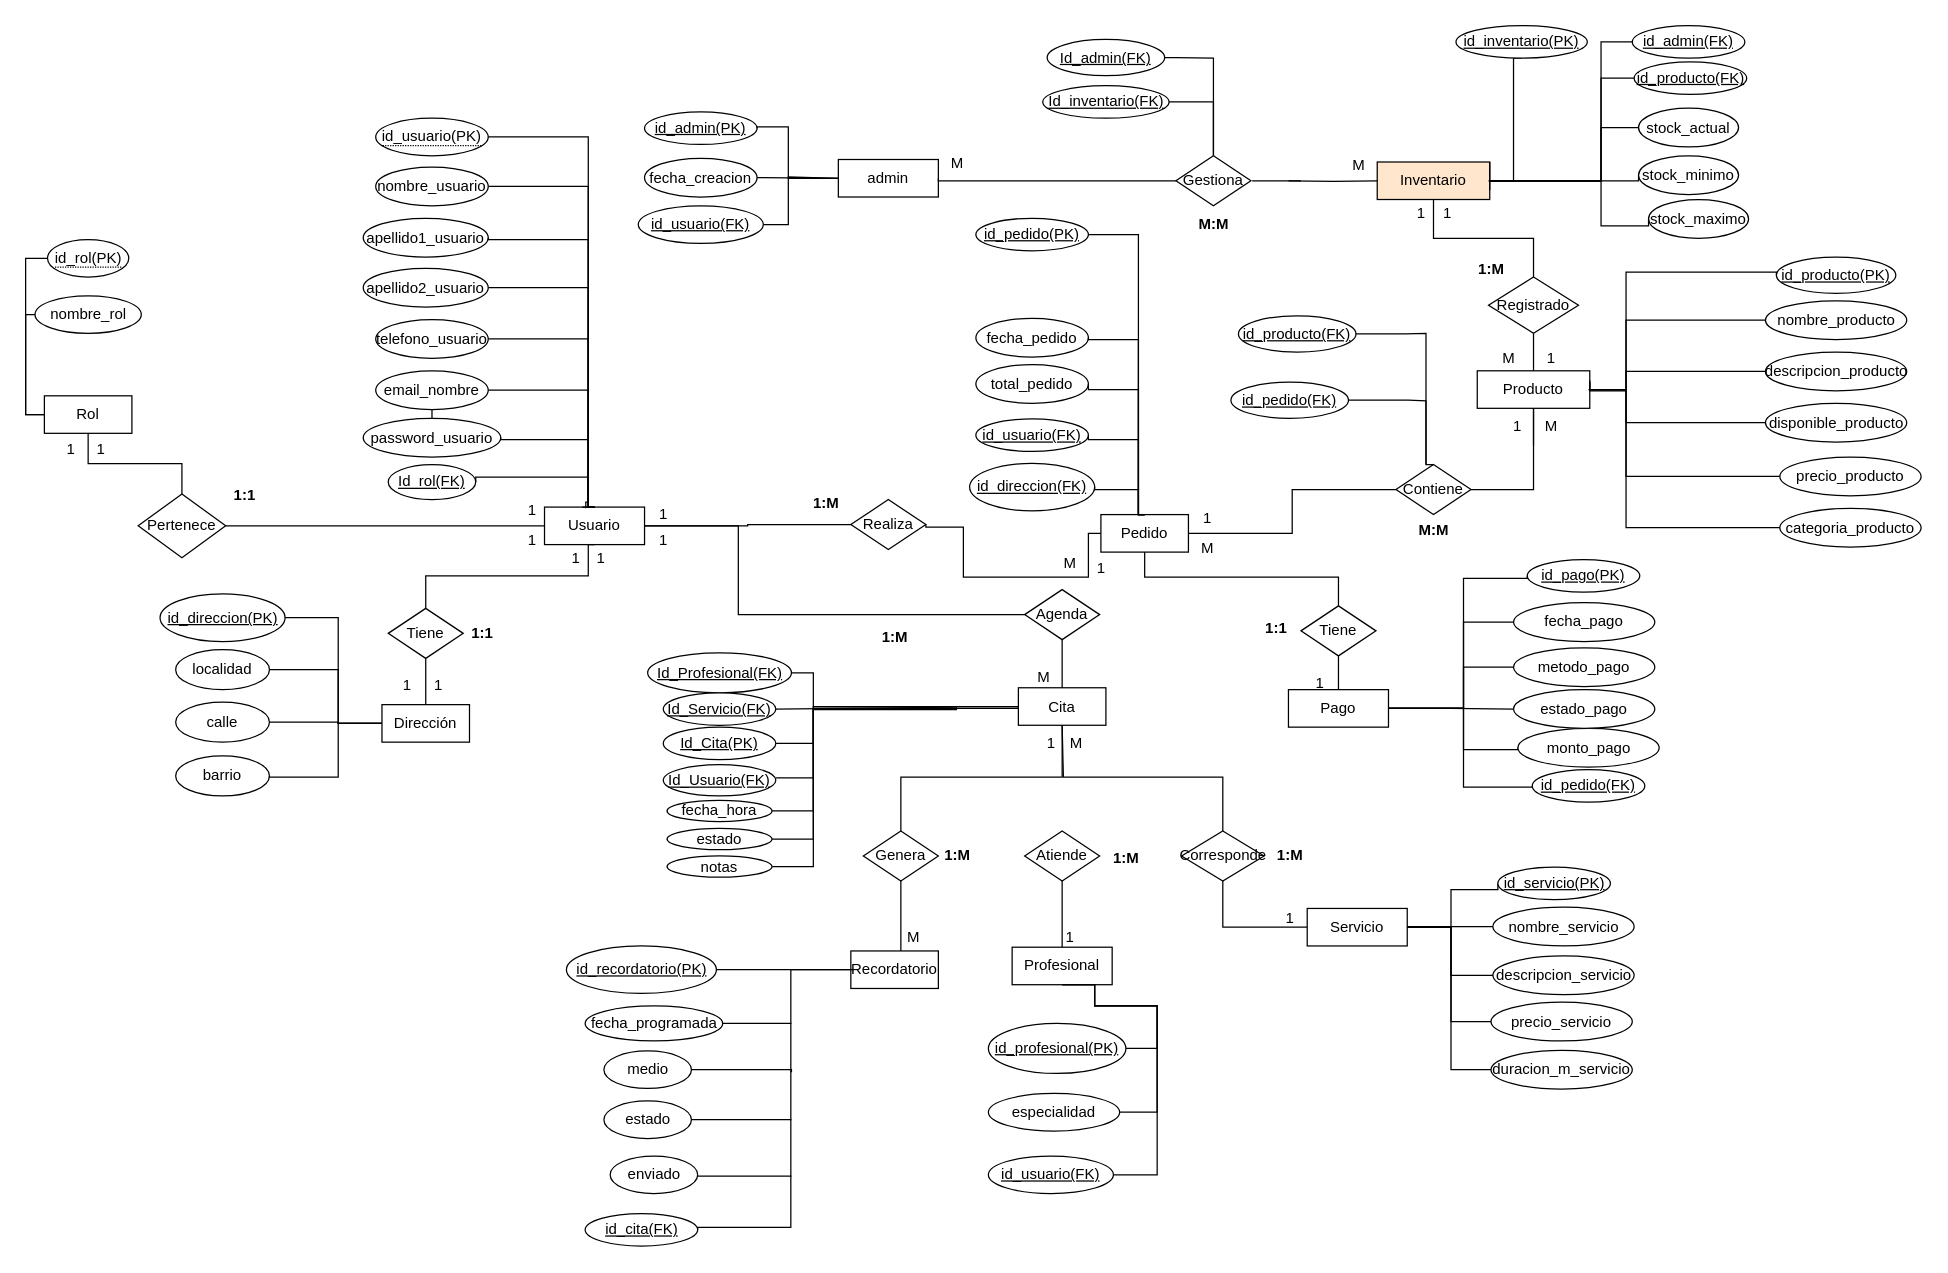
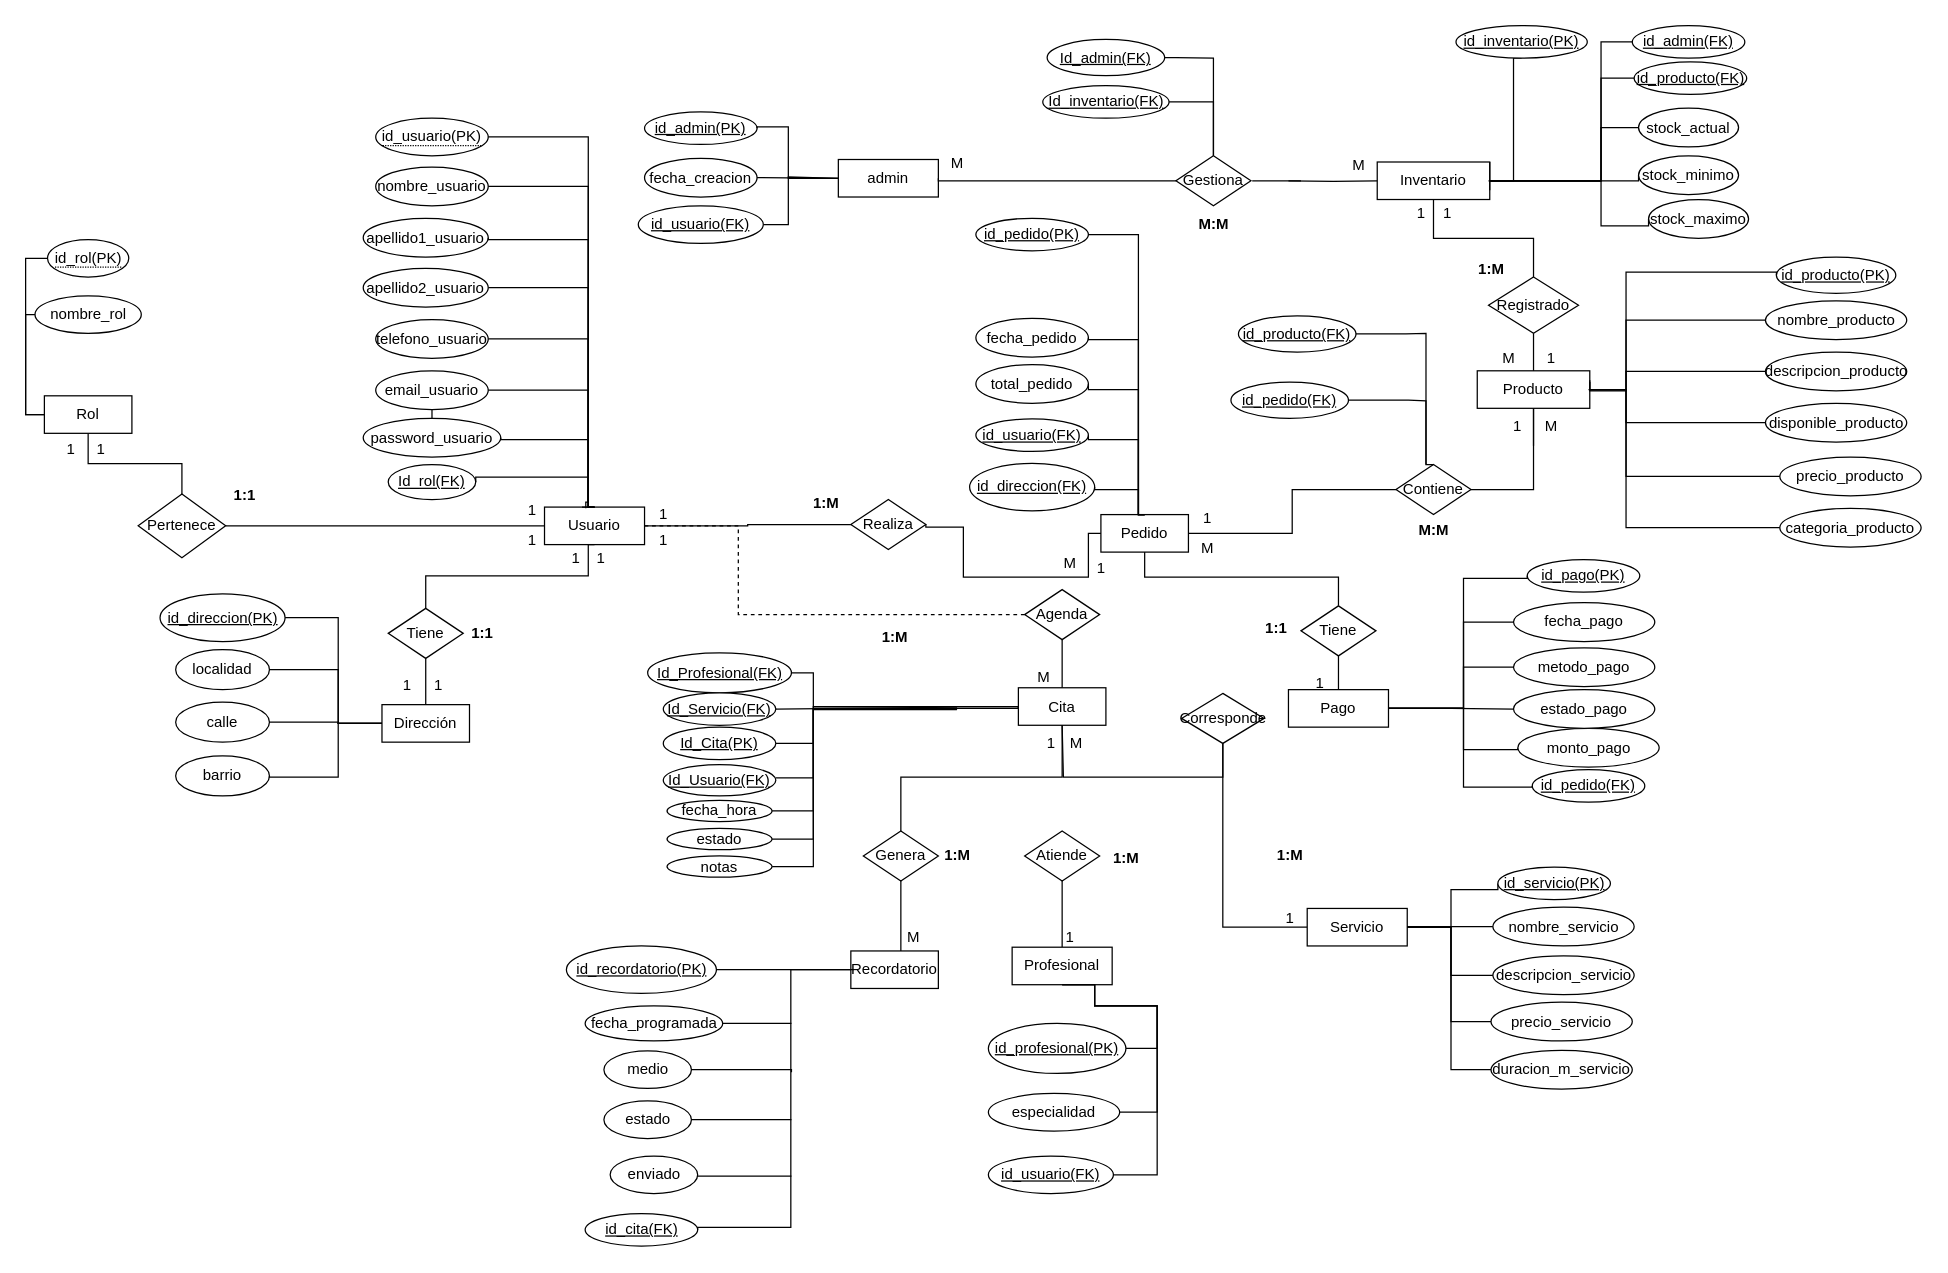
(1433, 181) -> (1433, 181)
(432, 391) -> (432, 391)
(837, 614) -> (837, 614)
(1223, 856) -> (1223, 718)
